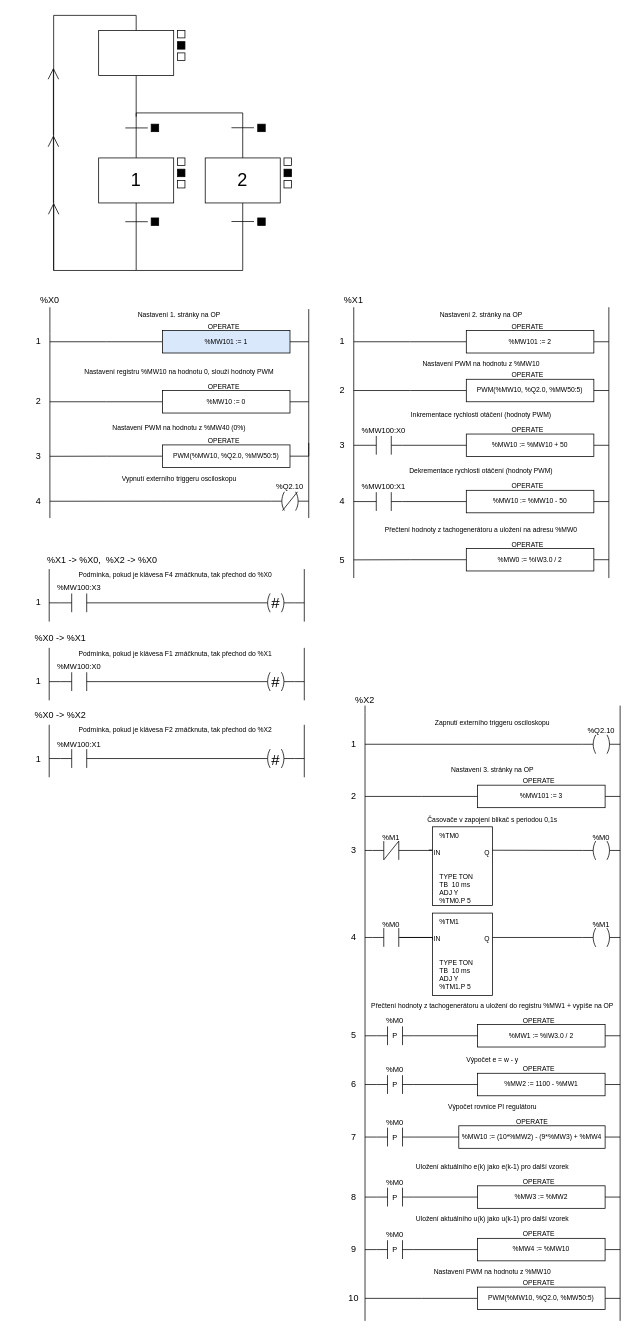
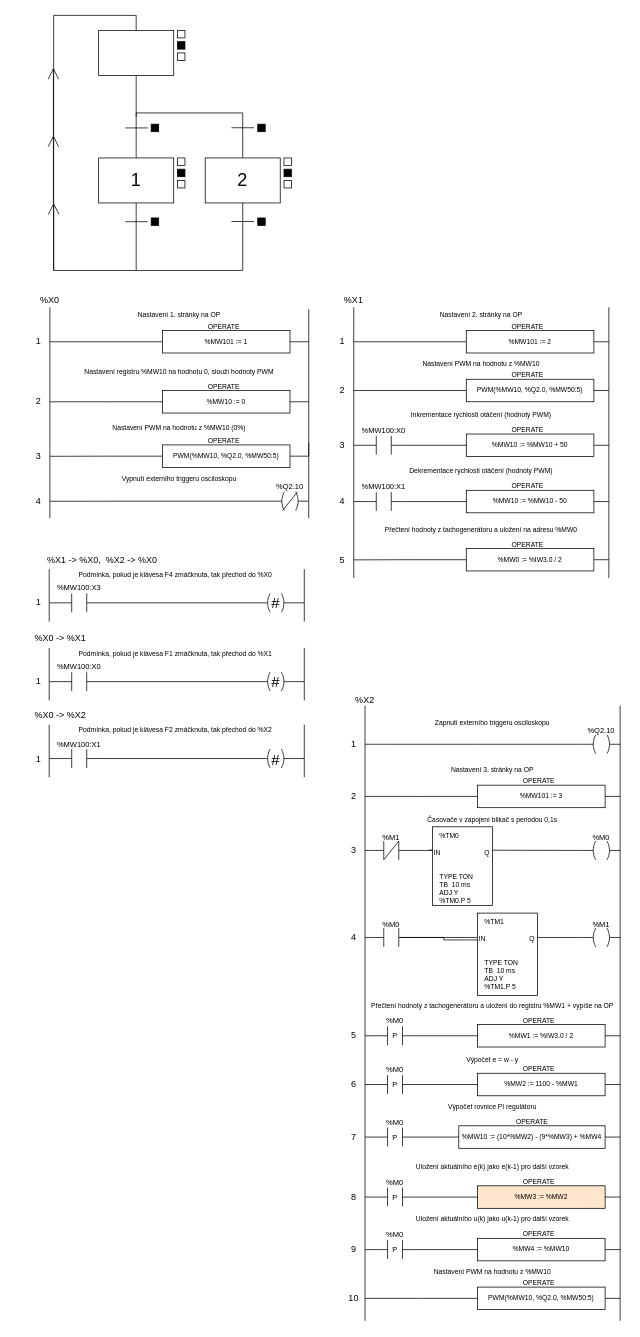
(226, 342) -> (226, 342)
(179, 428) -> (179, 428)
(462, 954) -> (507, 954)
(541, 1197) -> (541, 1197)
